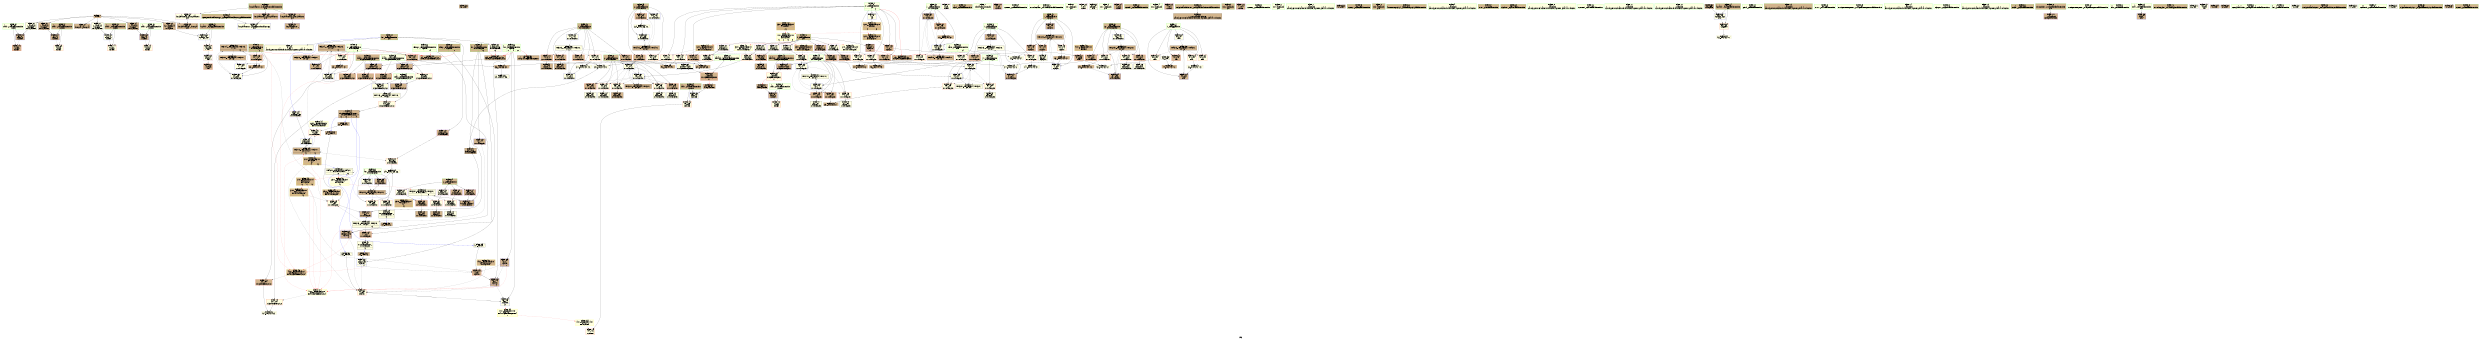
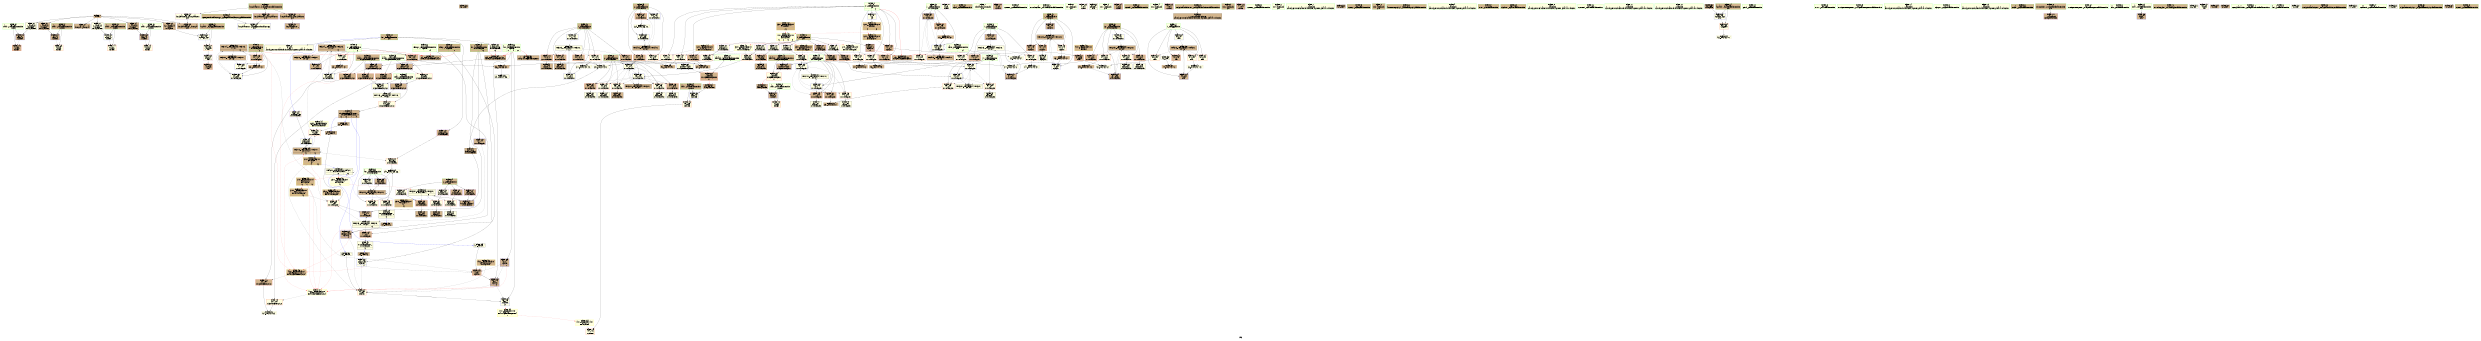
(1788, 6) -> none
